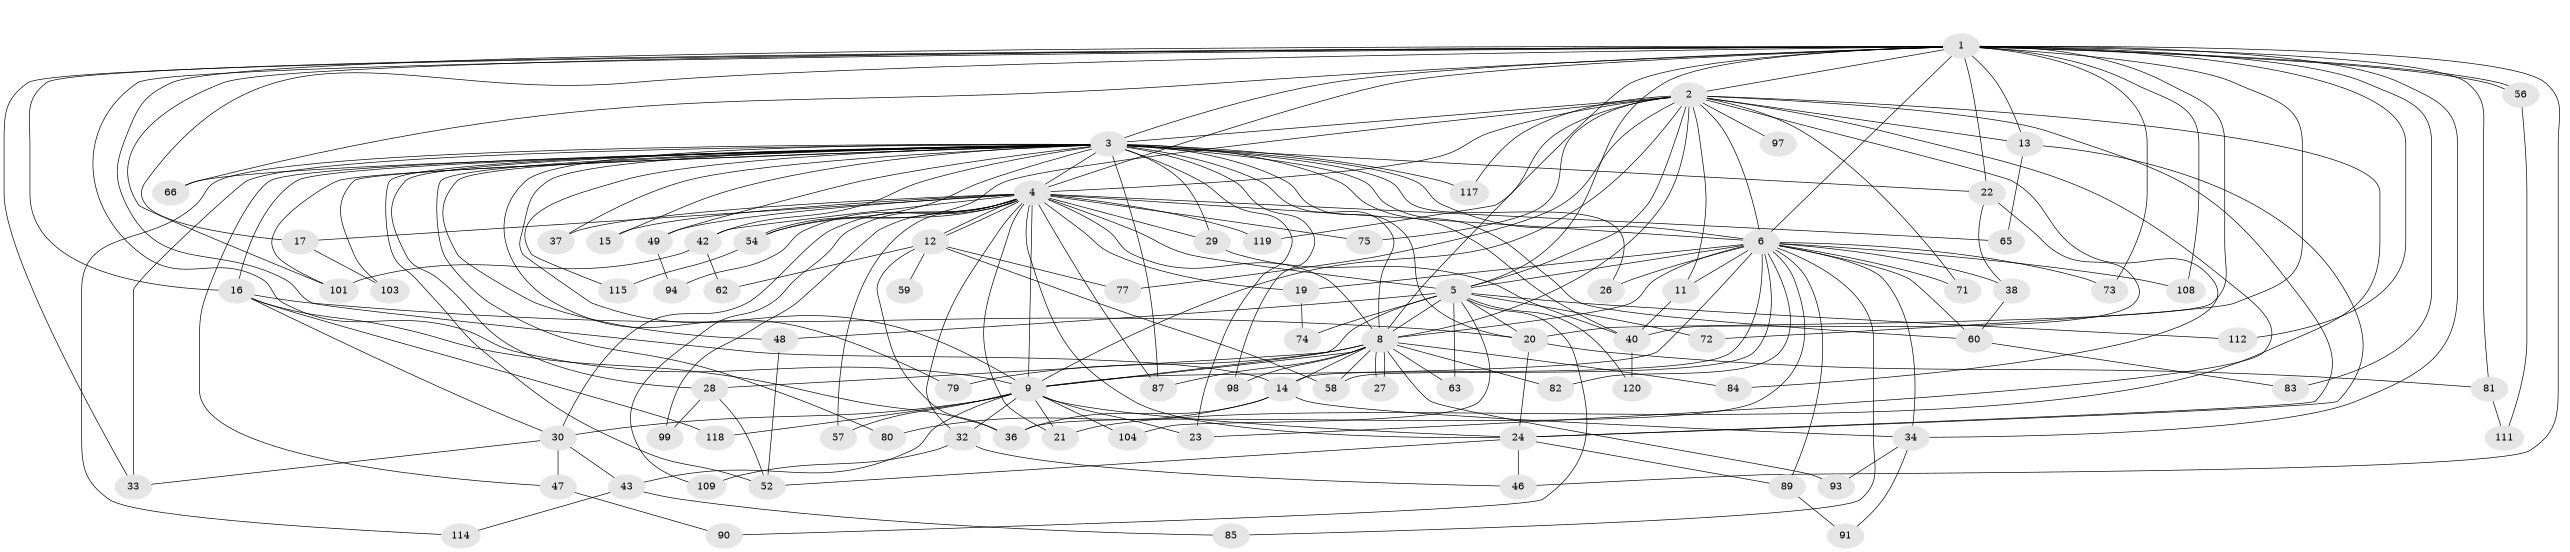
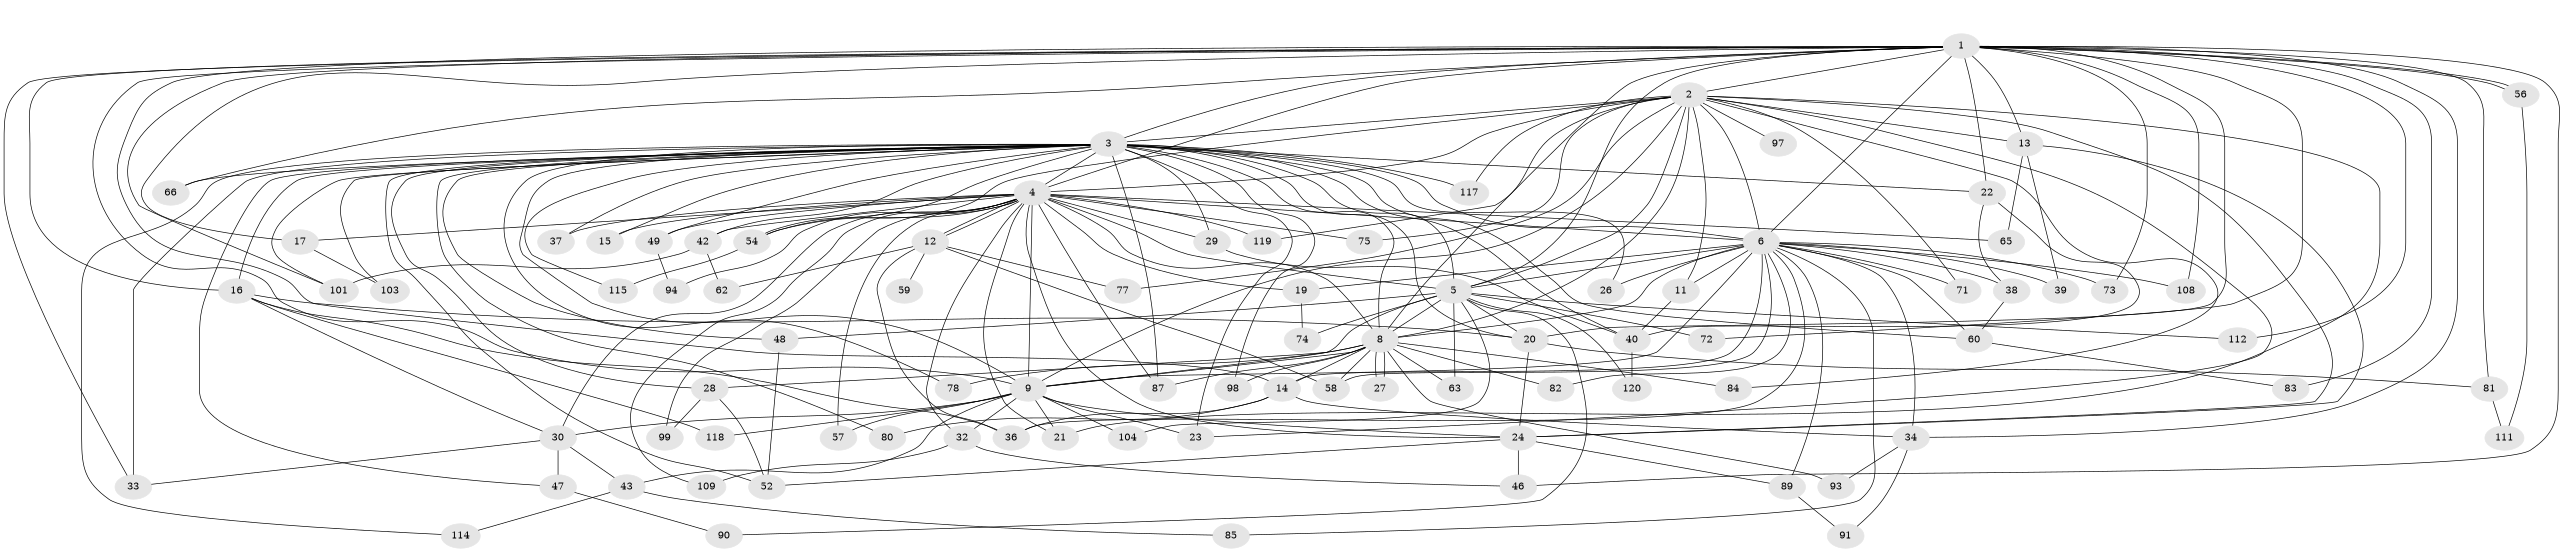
none -> (1313, 182)
none -> (2061, 291)
(953, 389) -> (953, 389)
